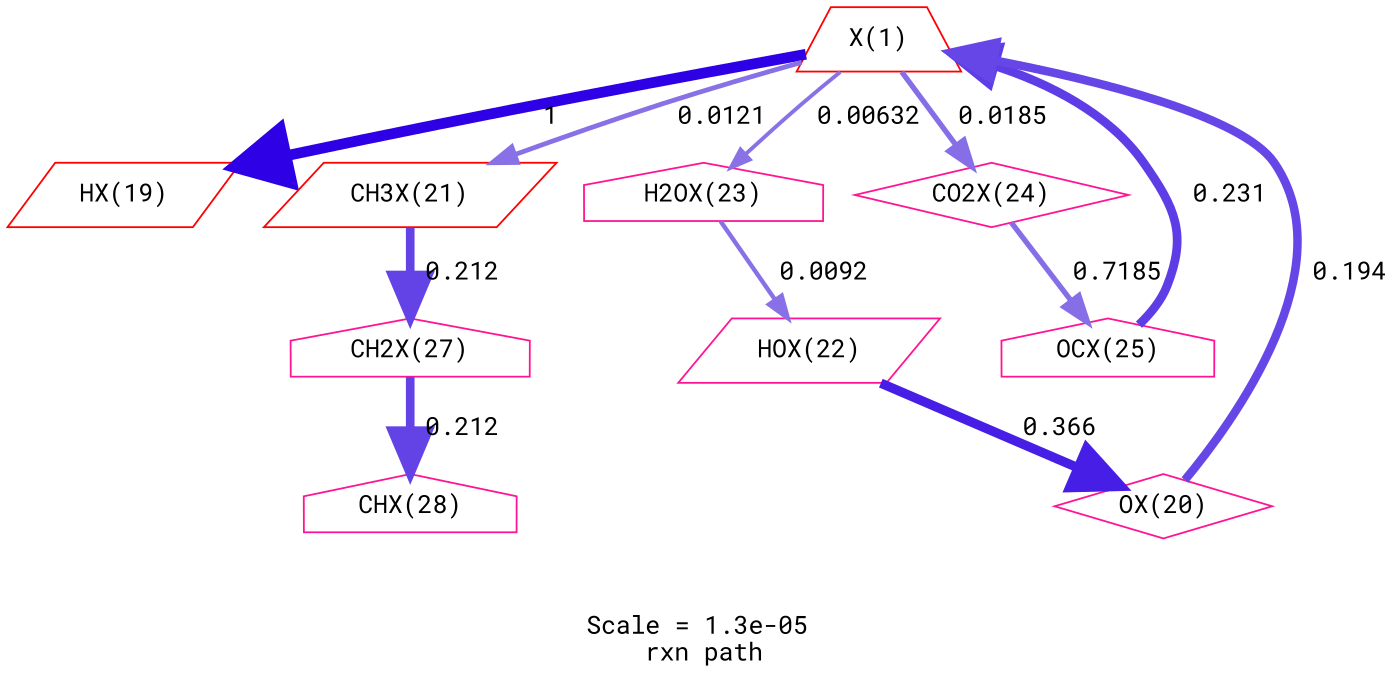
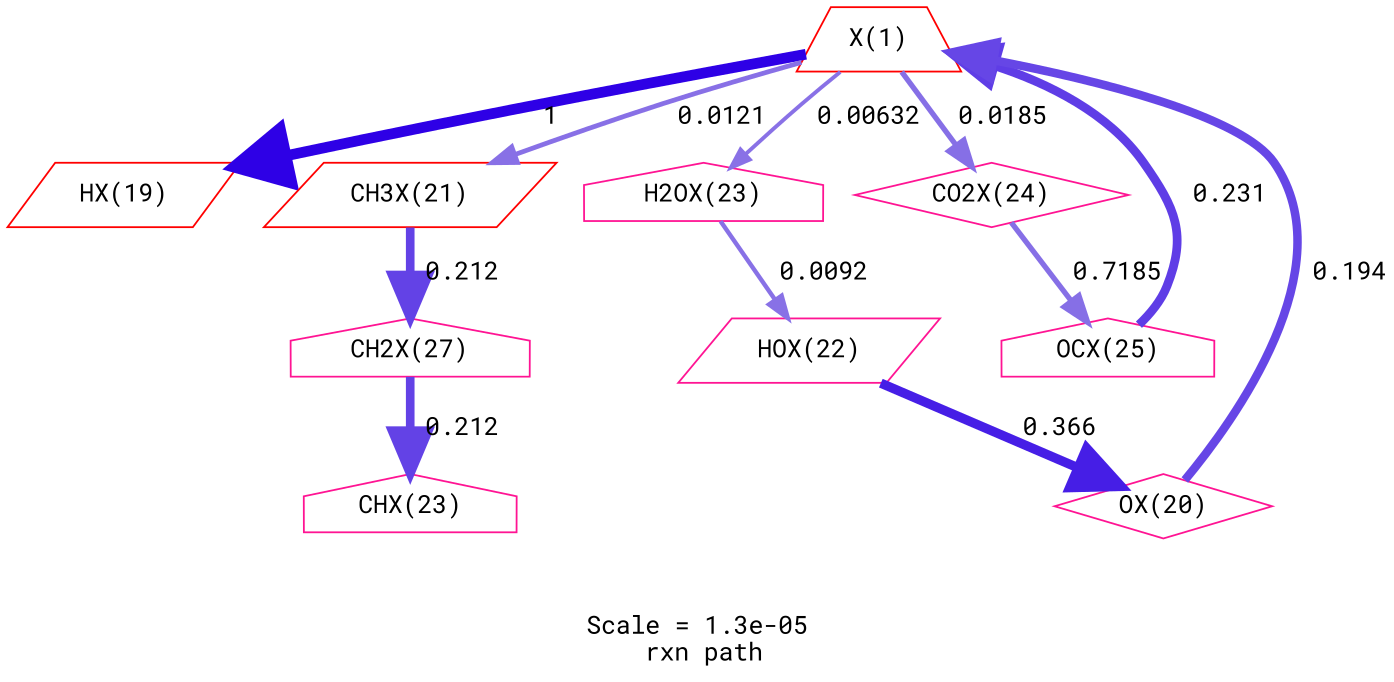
(410, 506) -> (410, 506)
